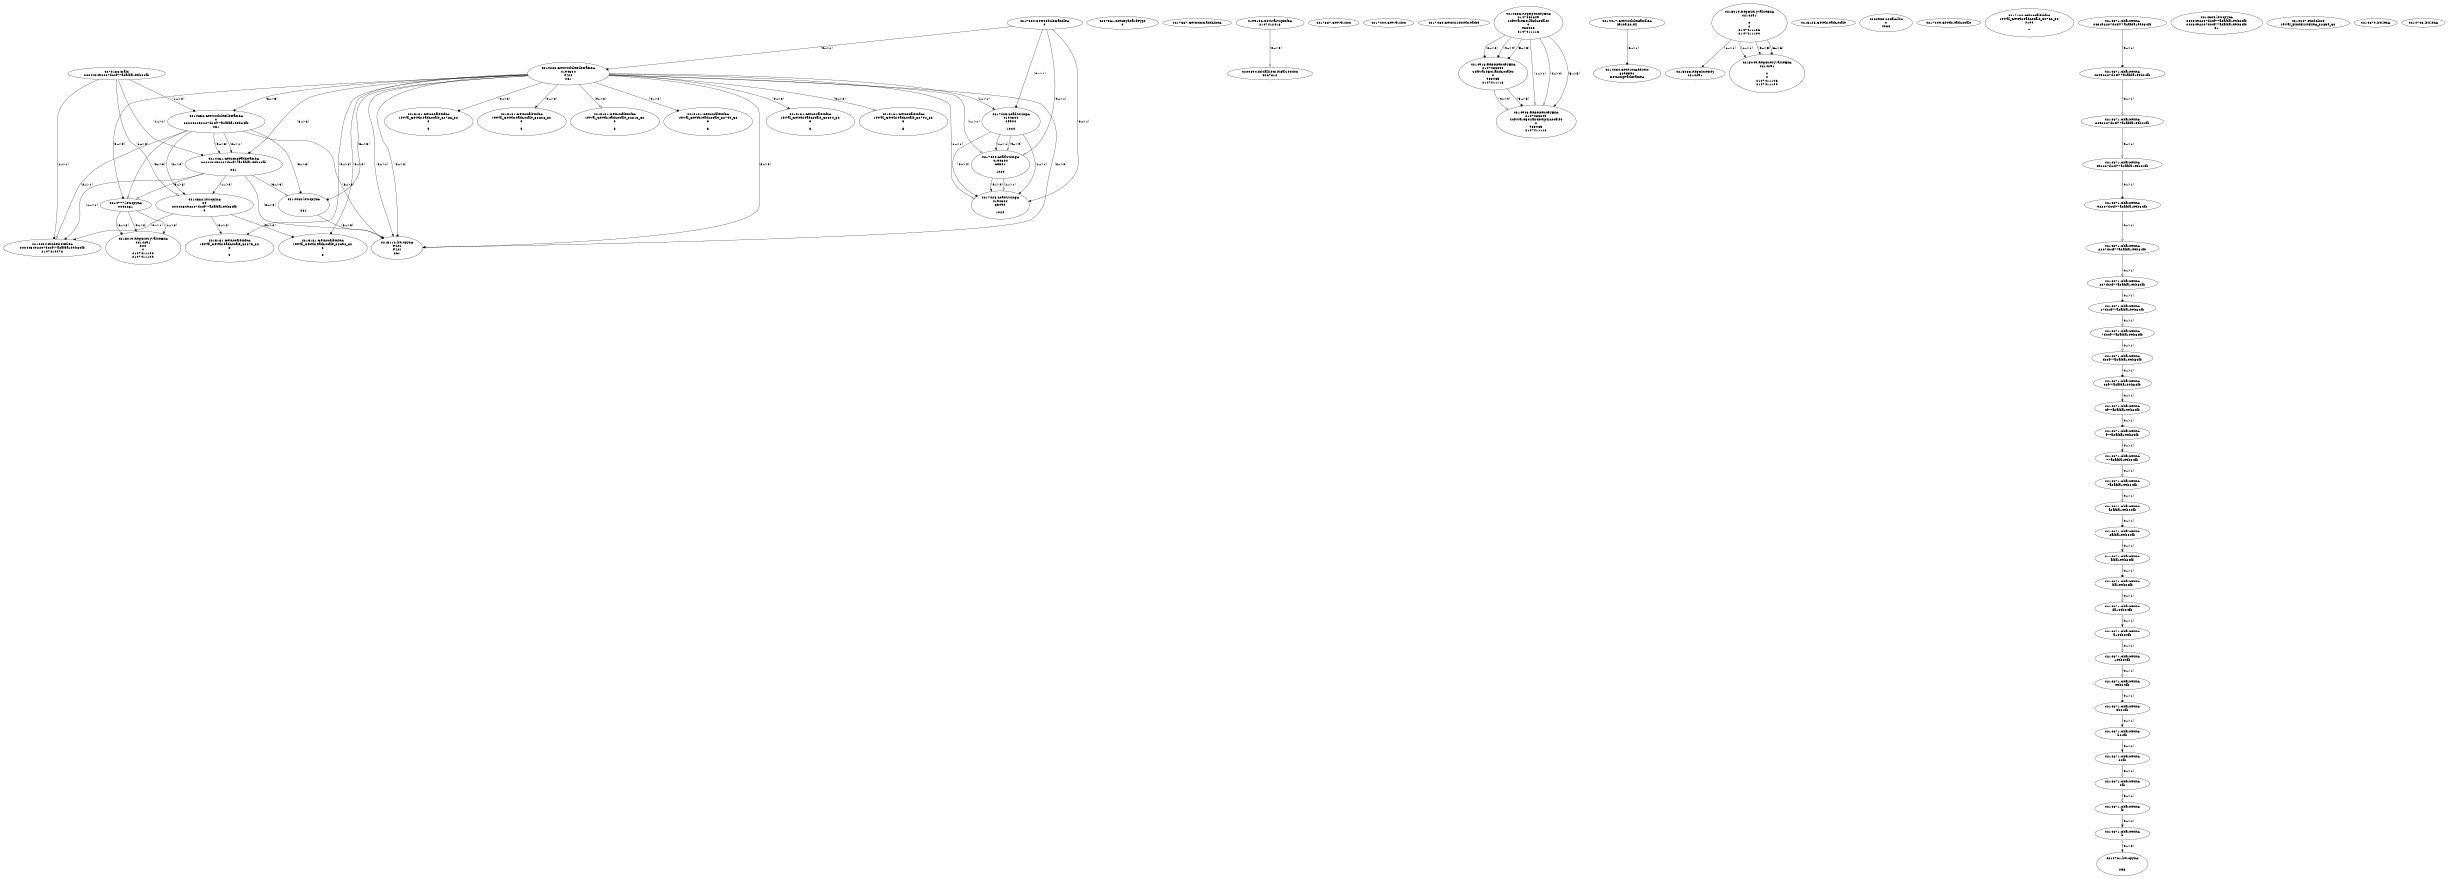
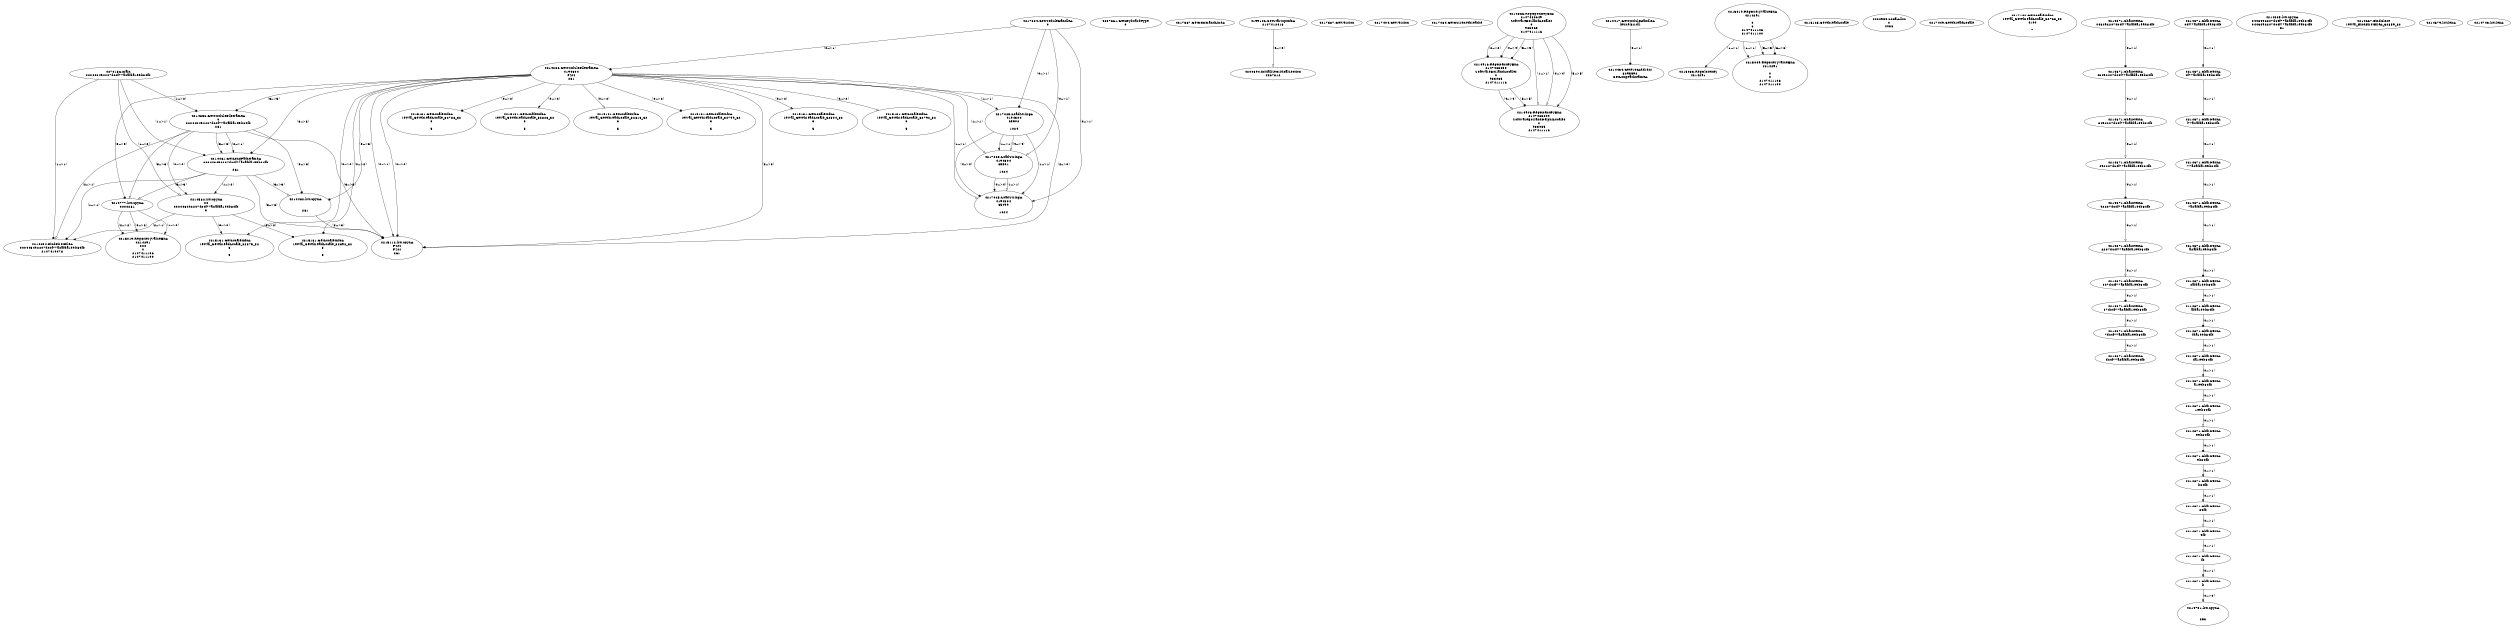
(2122, 370) -> none
